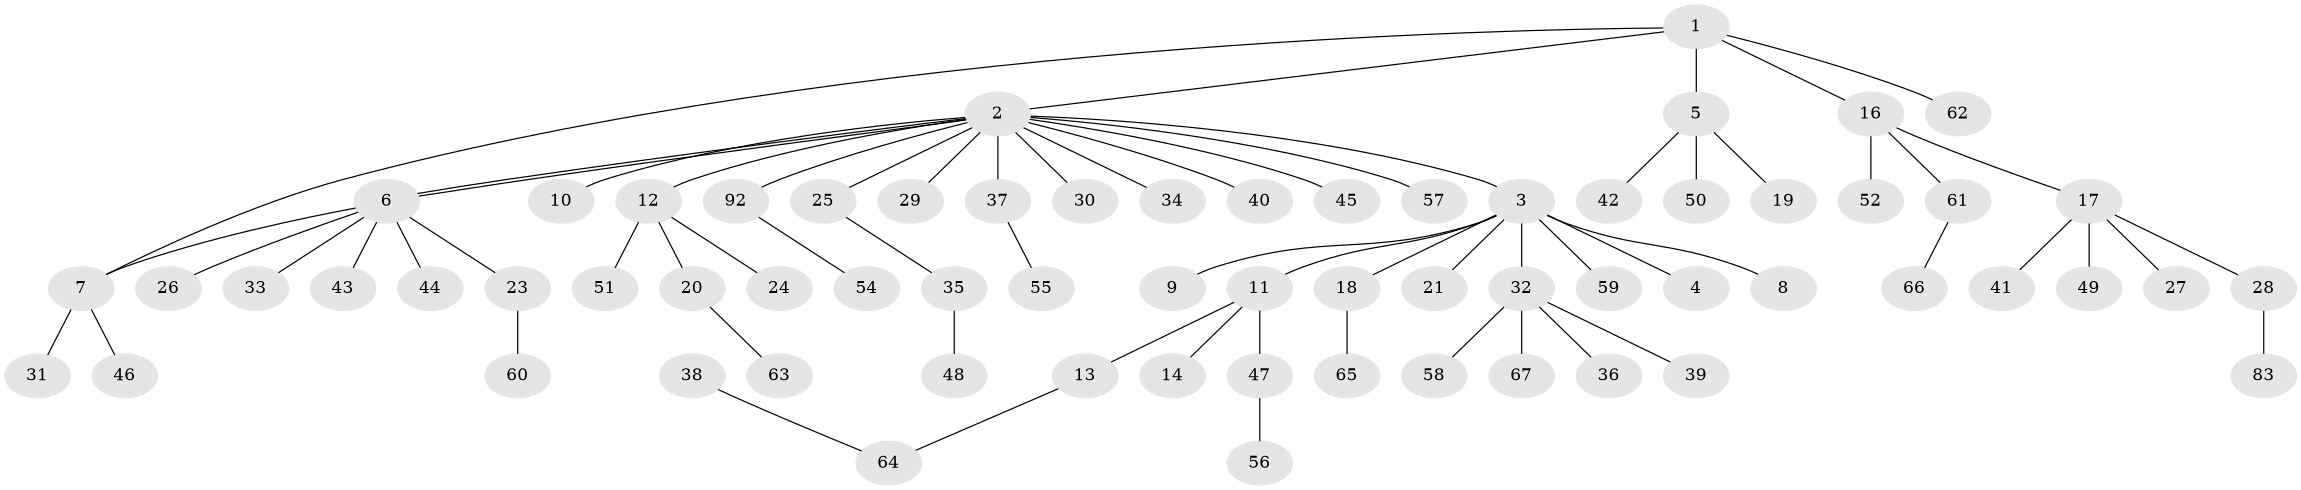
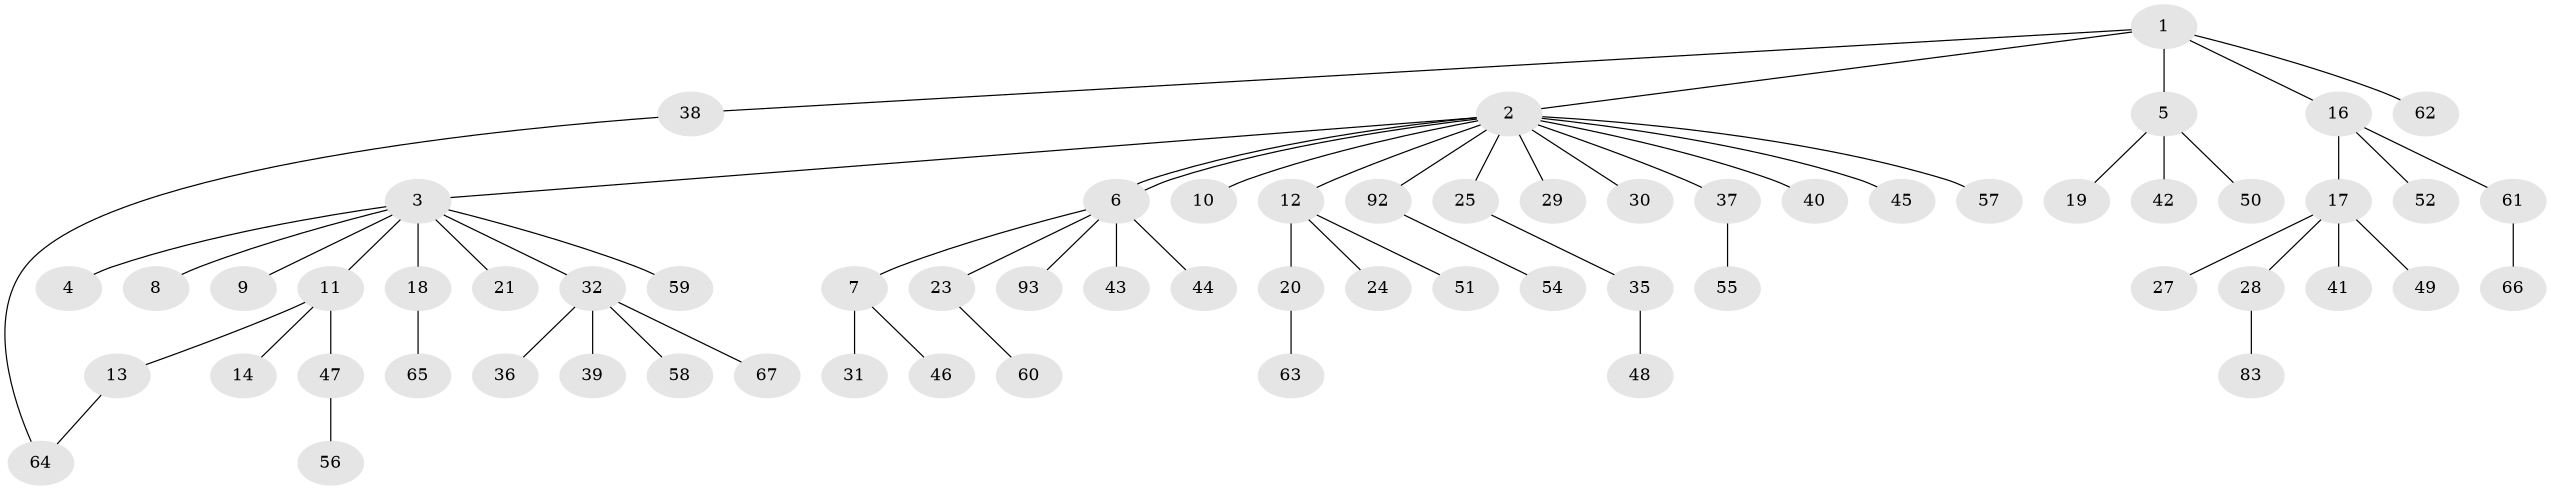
(872, 81) -> (1428, 70)
(1172, 201) -> none
(169, 289) -> none
(256, 289) -> (1029, 289)
